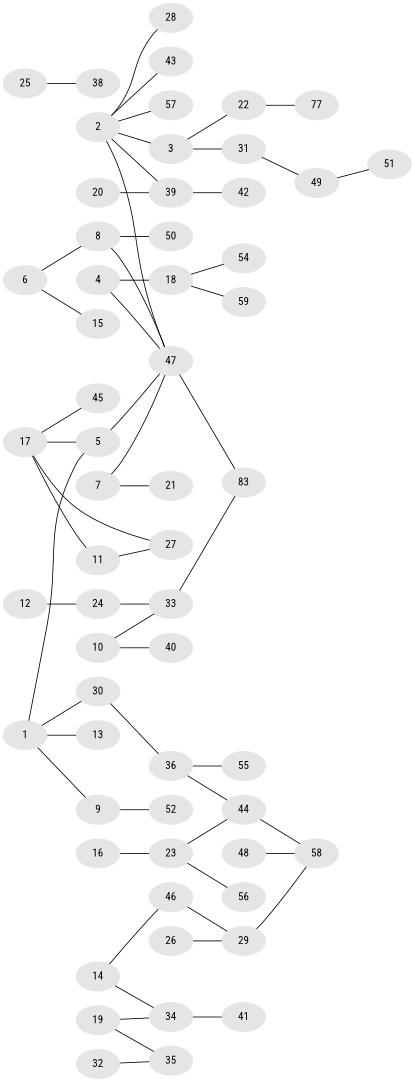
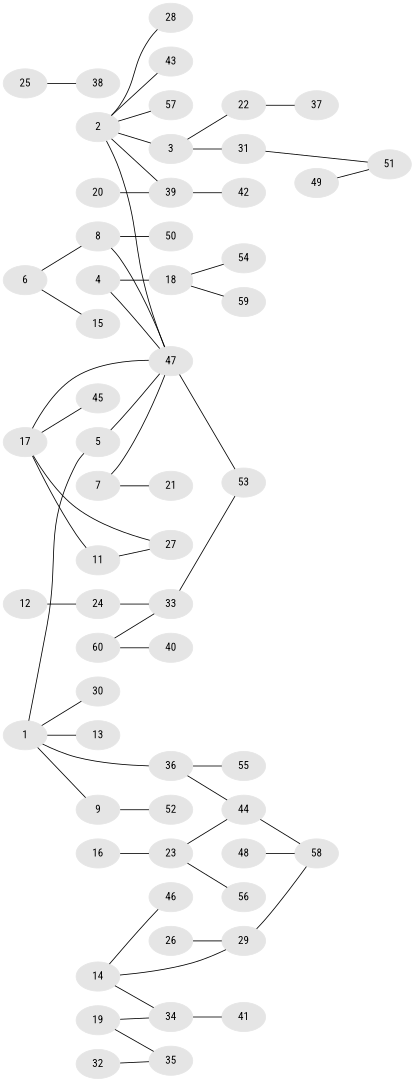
(317, 105) -> (317, 105)
(280, 166) -> (317, 157)
(62, 442) -> (79, 375)
(244, 483) -> (244, 483)
(98, 648) -> (98, 648)
(134, 729) -> (94, 761)
(207, 919) -> (174, 967)
